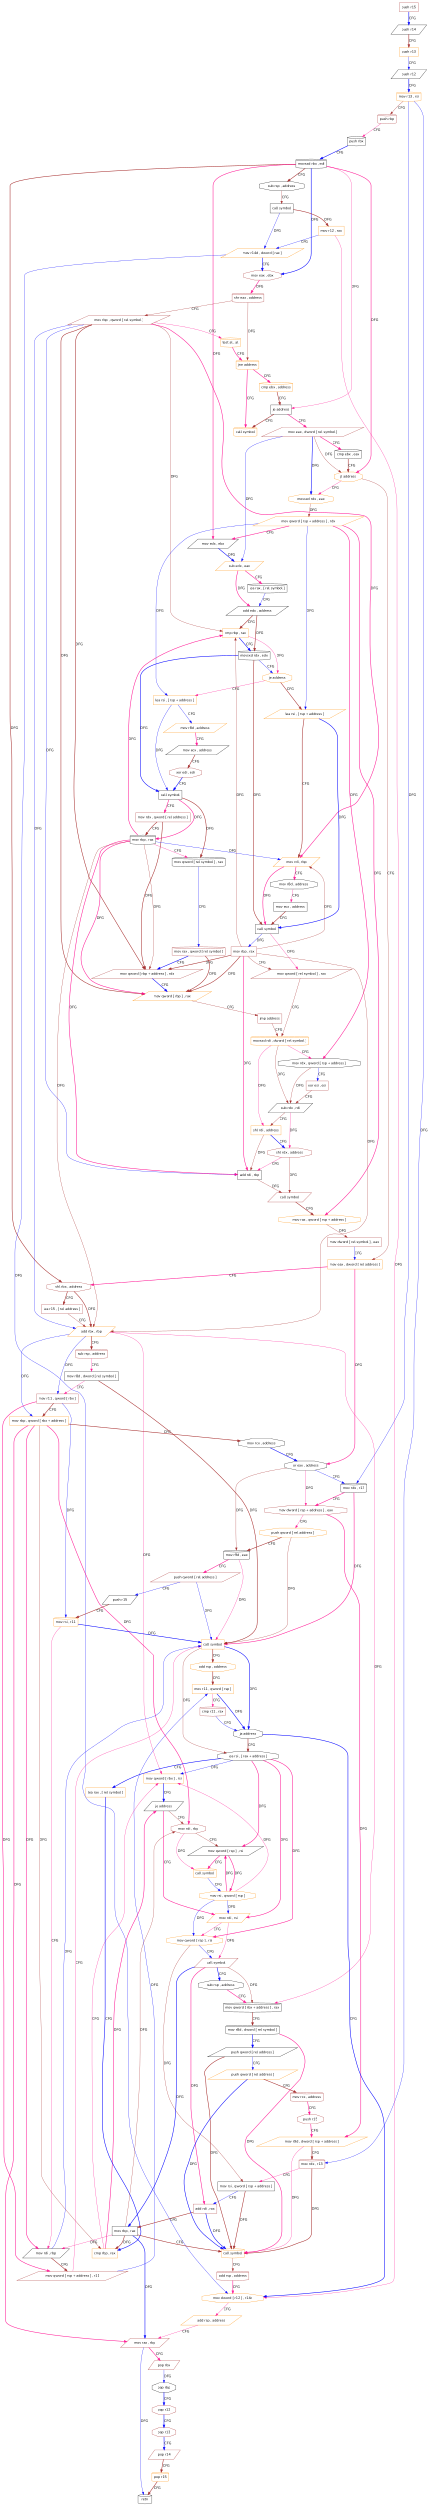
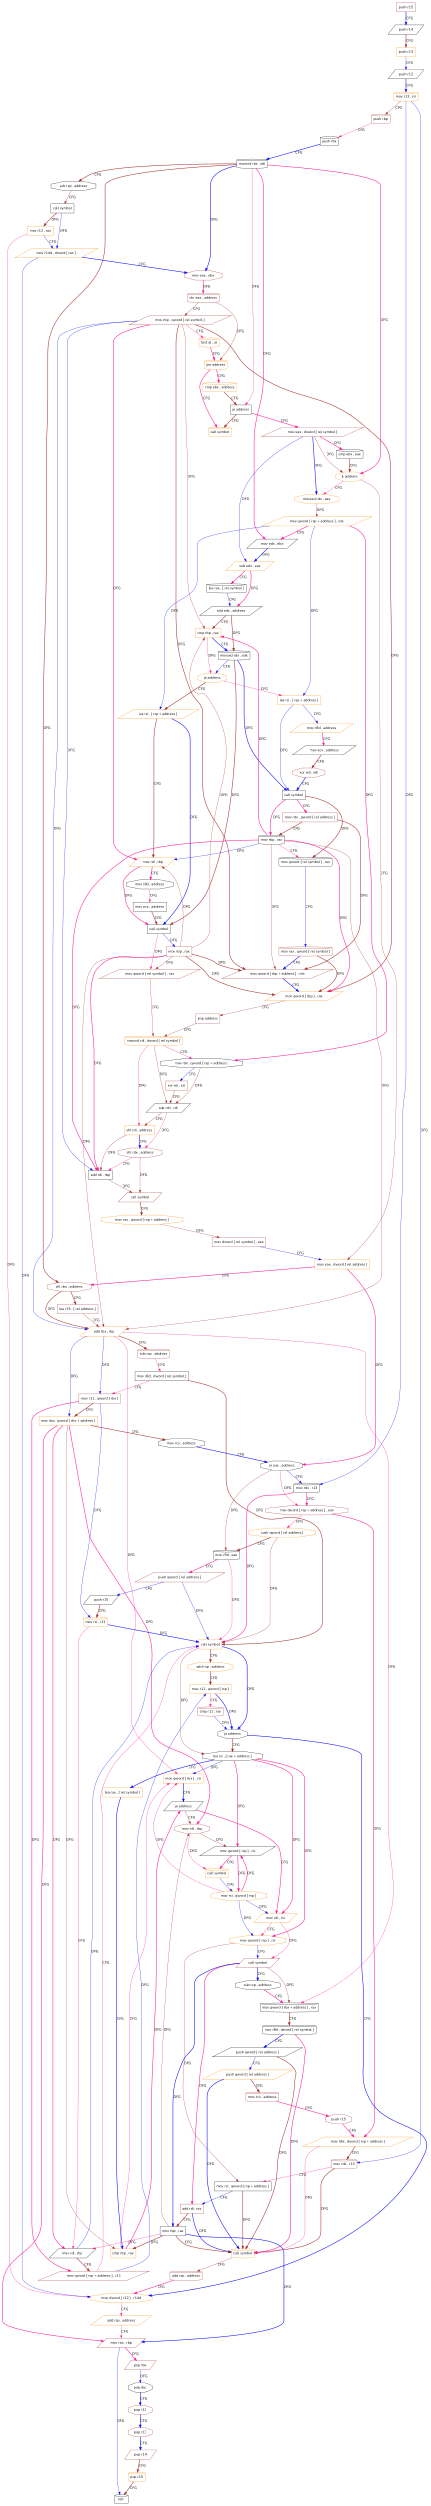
(374, 873) -> none
